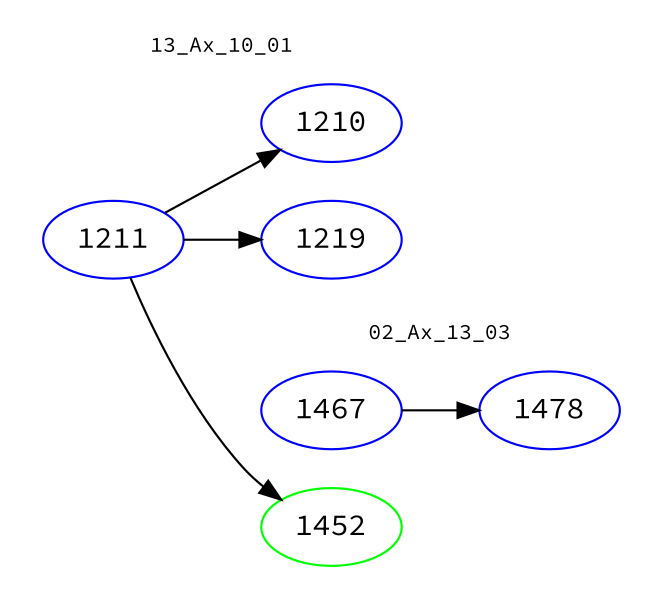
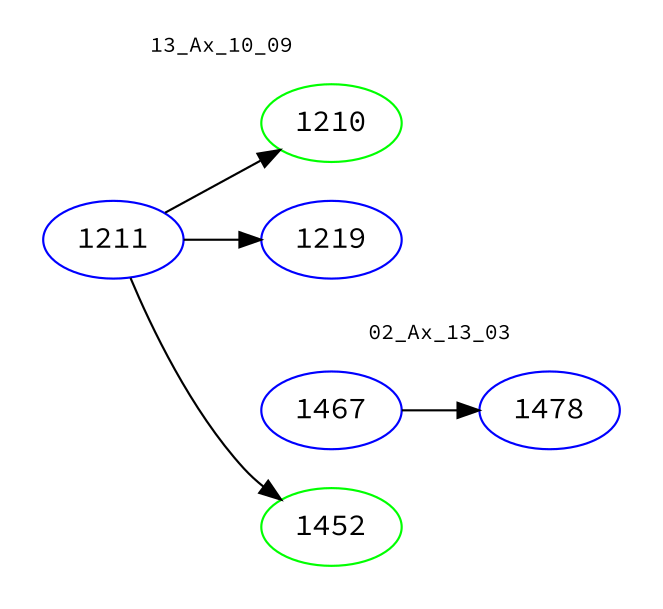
(222, 46) -> (222, 46)
(331, 123) -> (331, 123)
